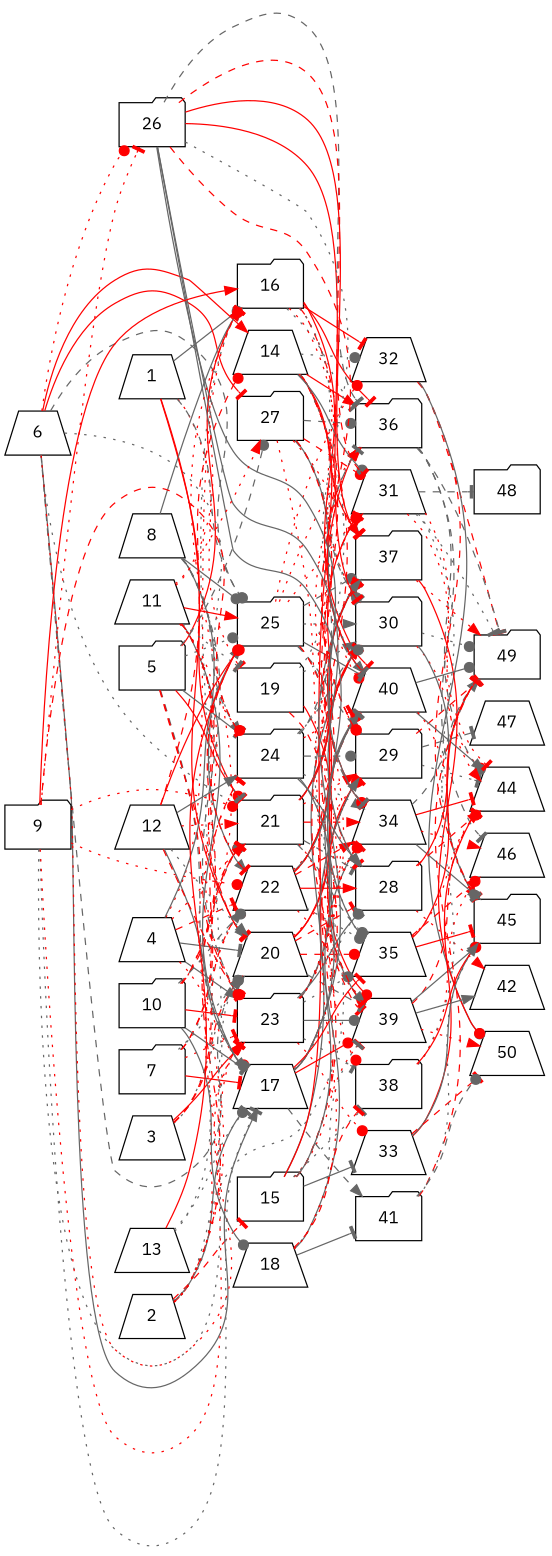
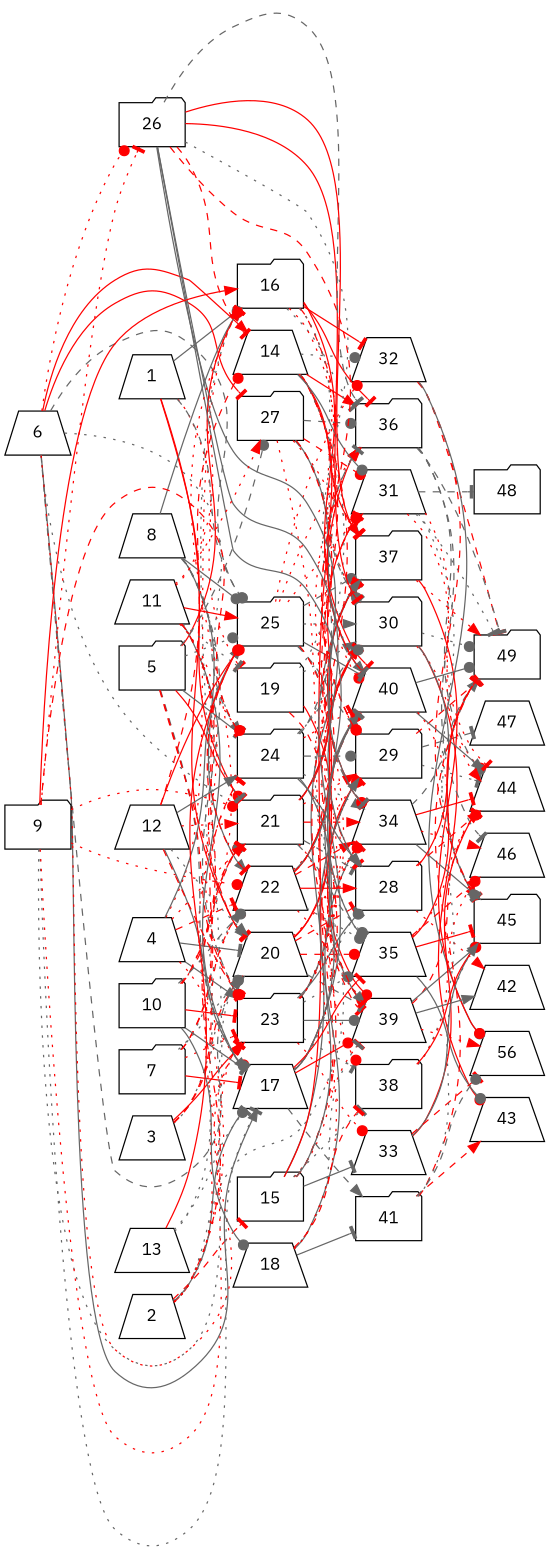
(327, 104) -> (210, 239)
(507, 1053) -> (507, 1053)
none -> (507, 1119)
